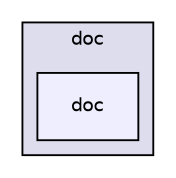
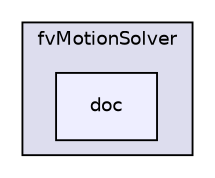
(88, 40) -> (107, 40)
